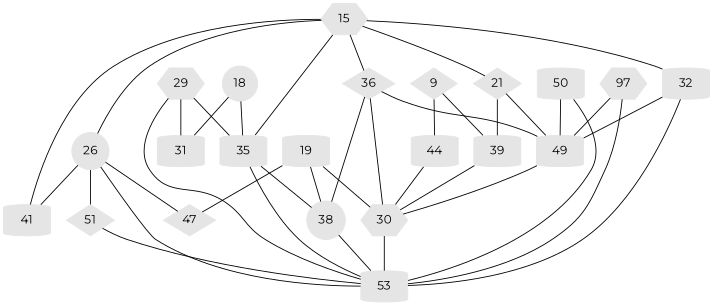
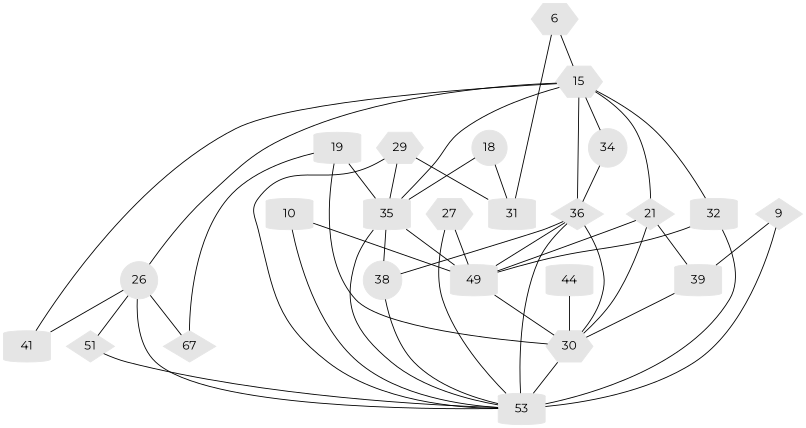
none -> (555, 19)
(561, 84) -> (290, 214)
(623, 84) -> (450, 214)
(434, 117) -> (696, 361)
none -> (608, 148)
(316, 184) -> (362, 181)
(190, 220) -> (190, 346)
none -> (430, 247)
none -> (622, 285)
none -> (526, 303)
